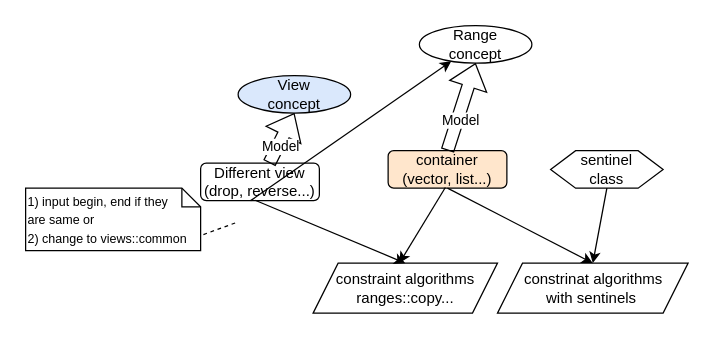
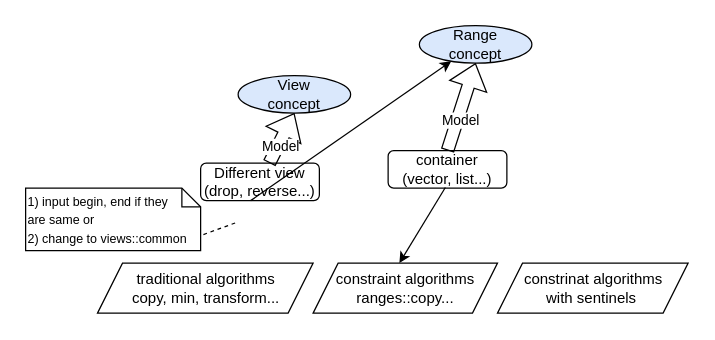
(476, 44) -> (476, 44)
(448, 169) -> (448, 169)
(607, 169) -> none
(601, 222) -> none
(516, 224) -> none
(327, 230) -> none
none -> (205, 288)
